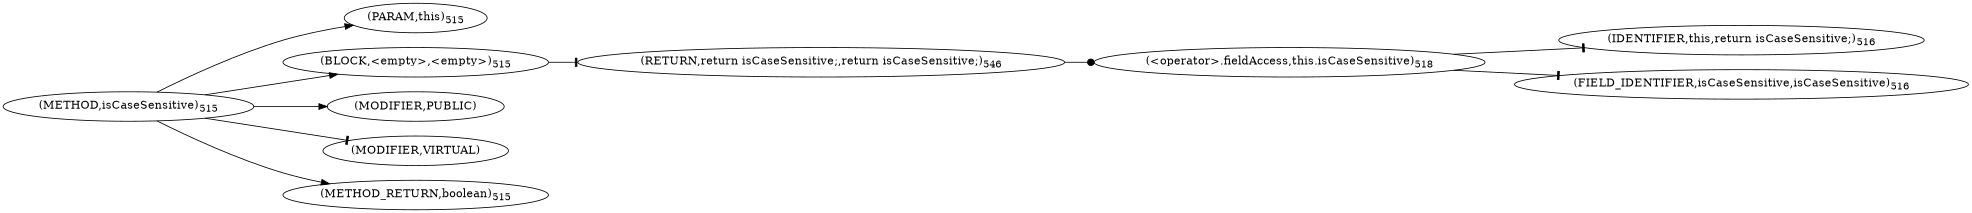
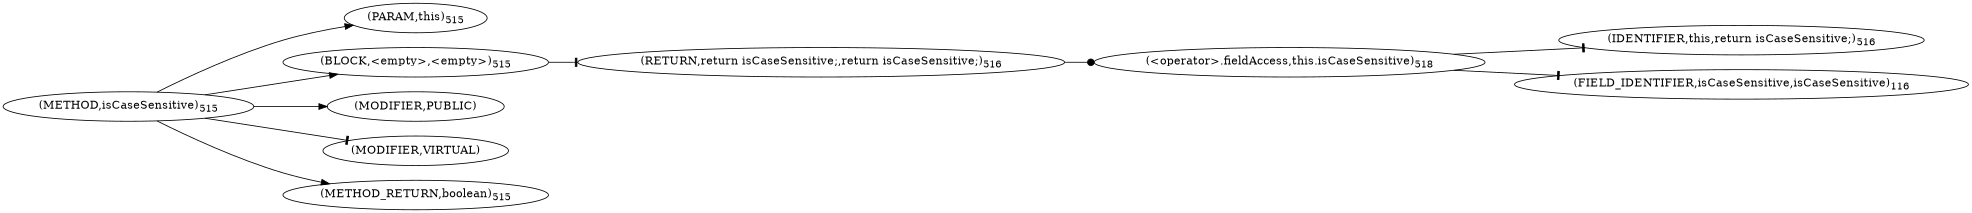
(992, 61) -> (992, 61)
(1900, 83) -> (1900, 83)
